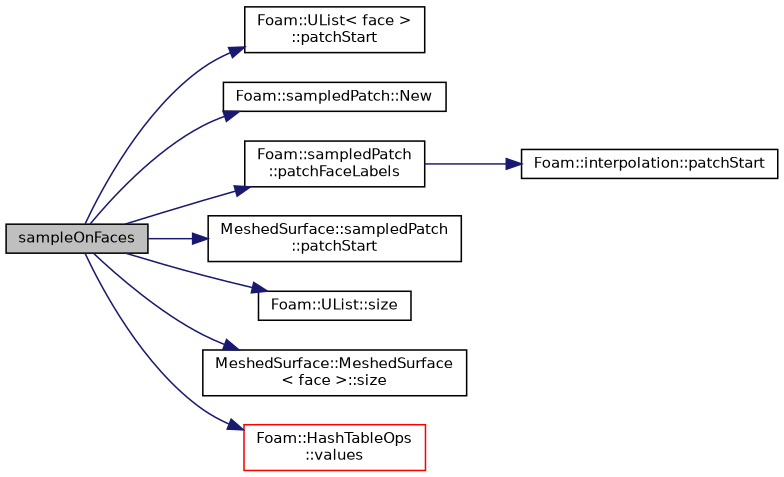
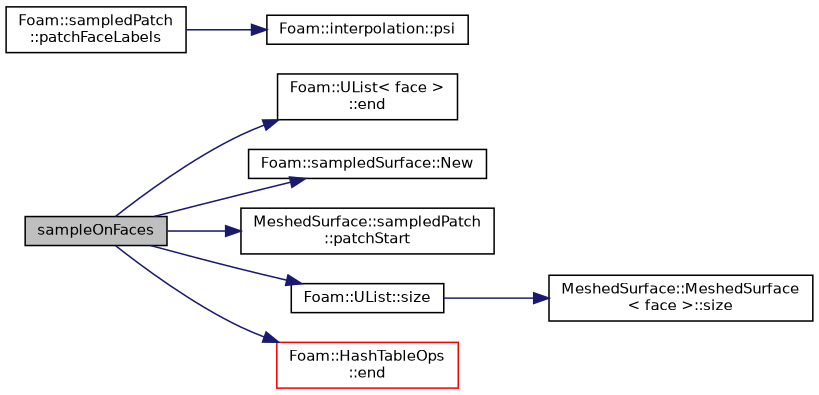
(335, 30) -> (368, 97)
(335, 97) -> (368, 164)
(650, 164) -> (368, 30)
(180, 207) -> none
(155, 305) -> (489, 298)
(335, 448) -> (368, 365)
